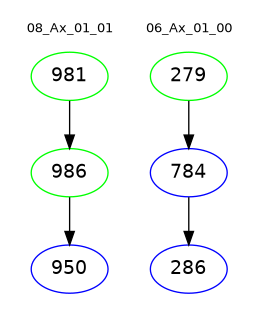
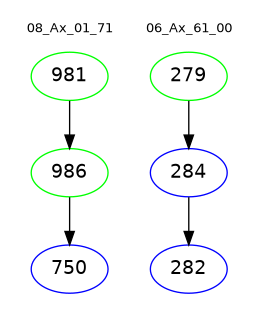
(70, 29) -> (70, 29)
(189, 29) -> (189, 29)
(189, 173) -> (189, 173)
(70, 269) -> (70, 269)
(189, 269) -> (189, 269)
